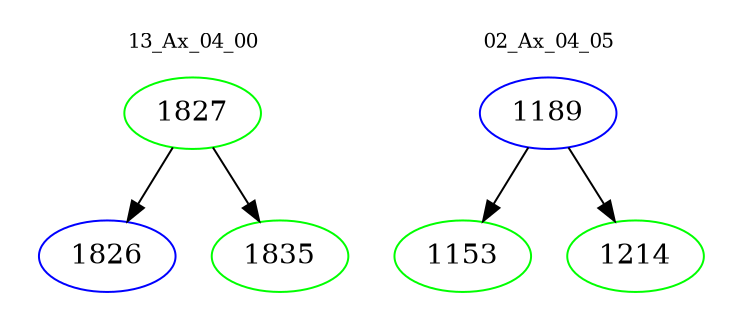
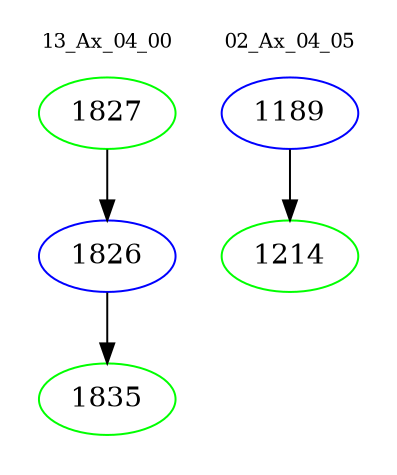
(231, 176) -> (107, 318)
(463, 256) -> none
